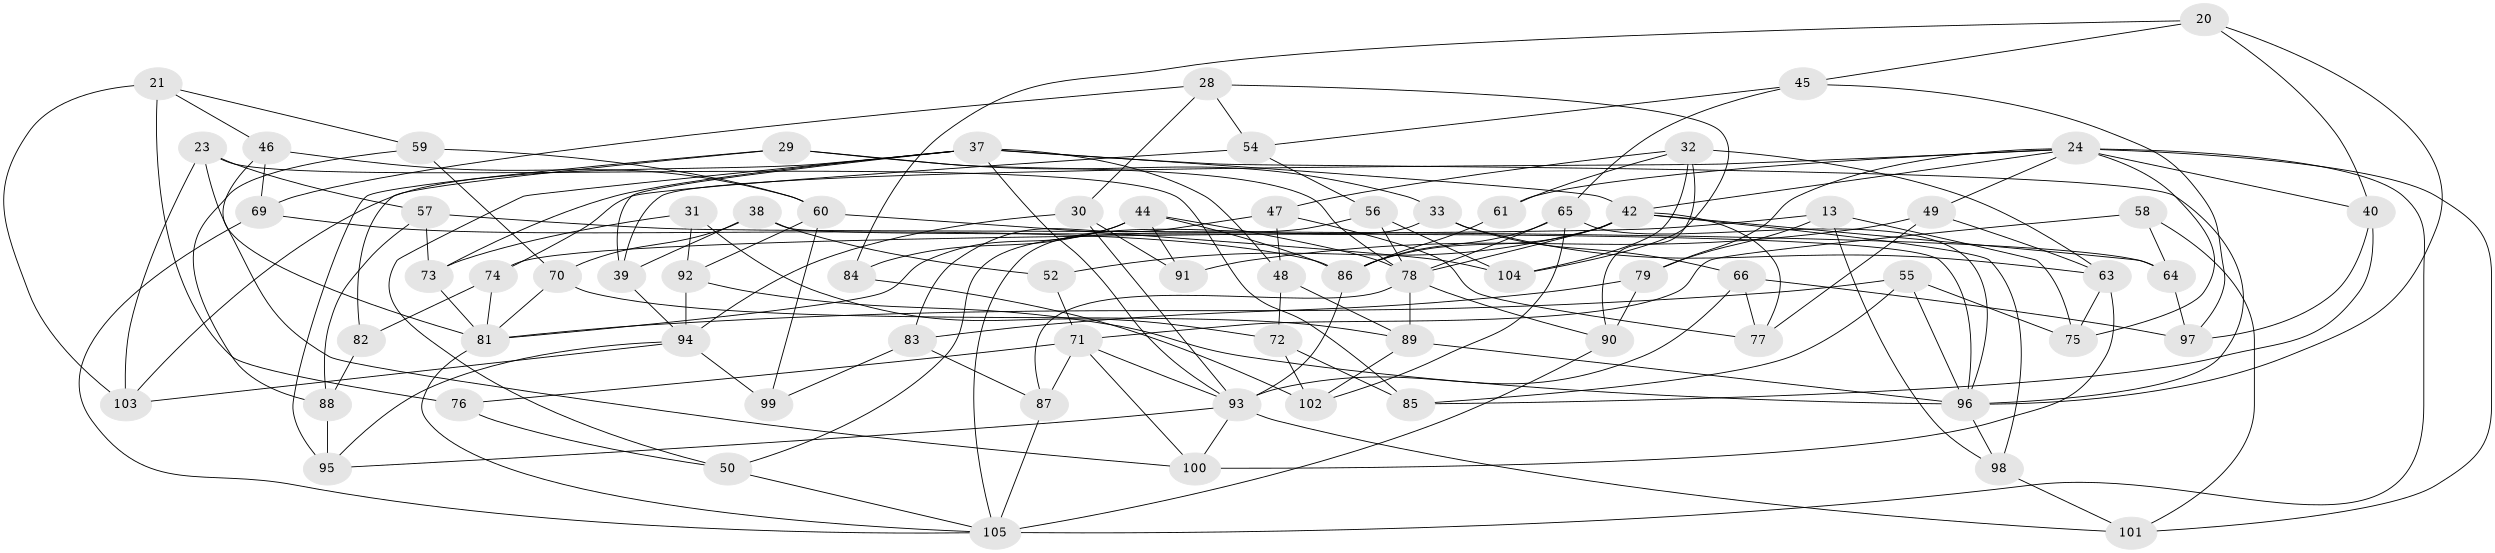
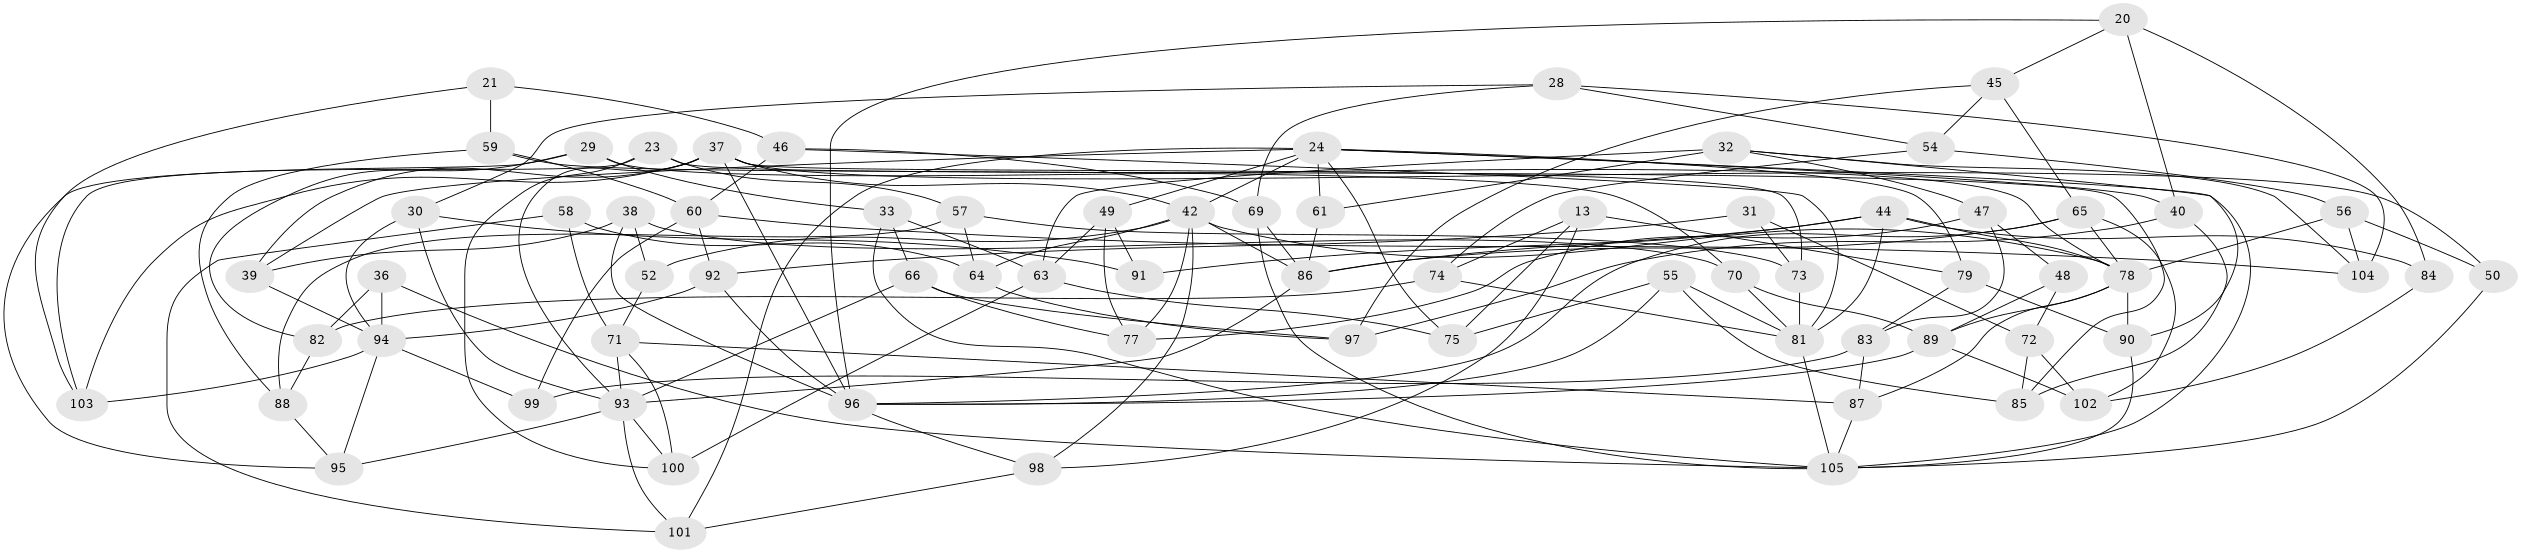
(1165, 179) -> none
none -> (382, 276)
(459, 405) -> none
